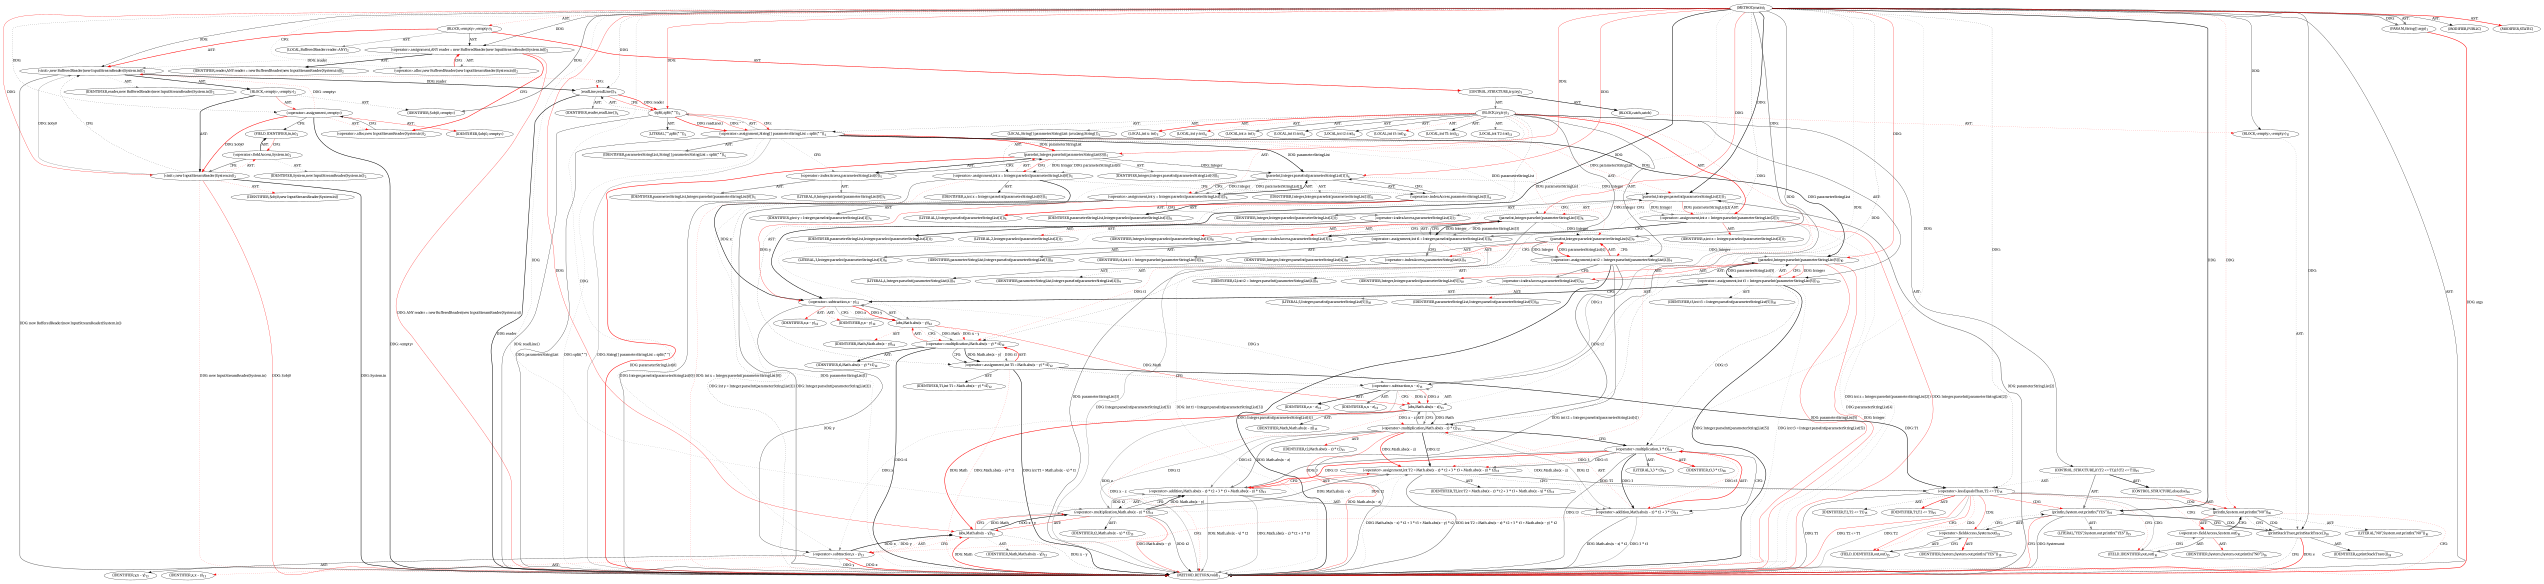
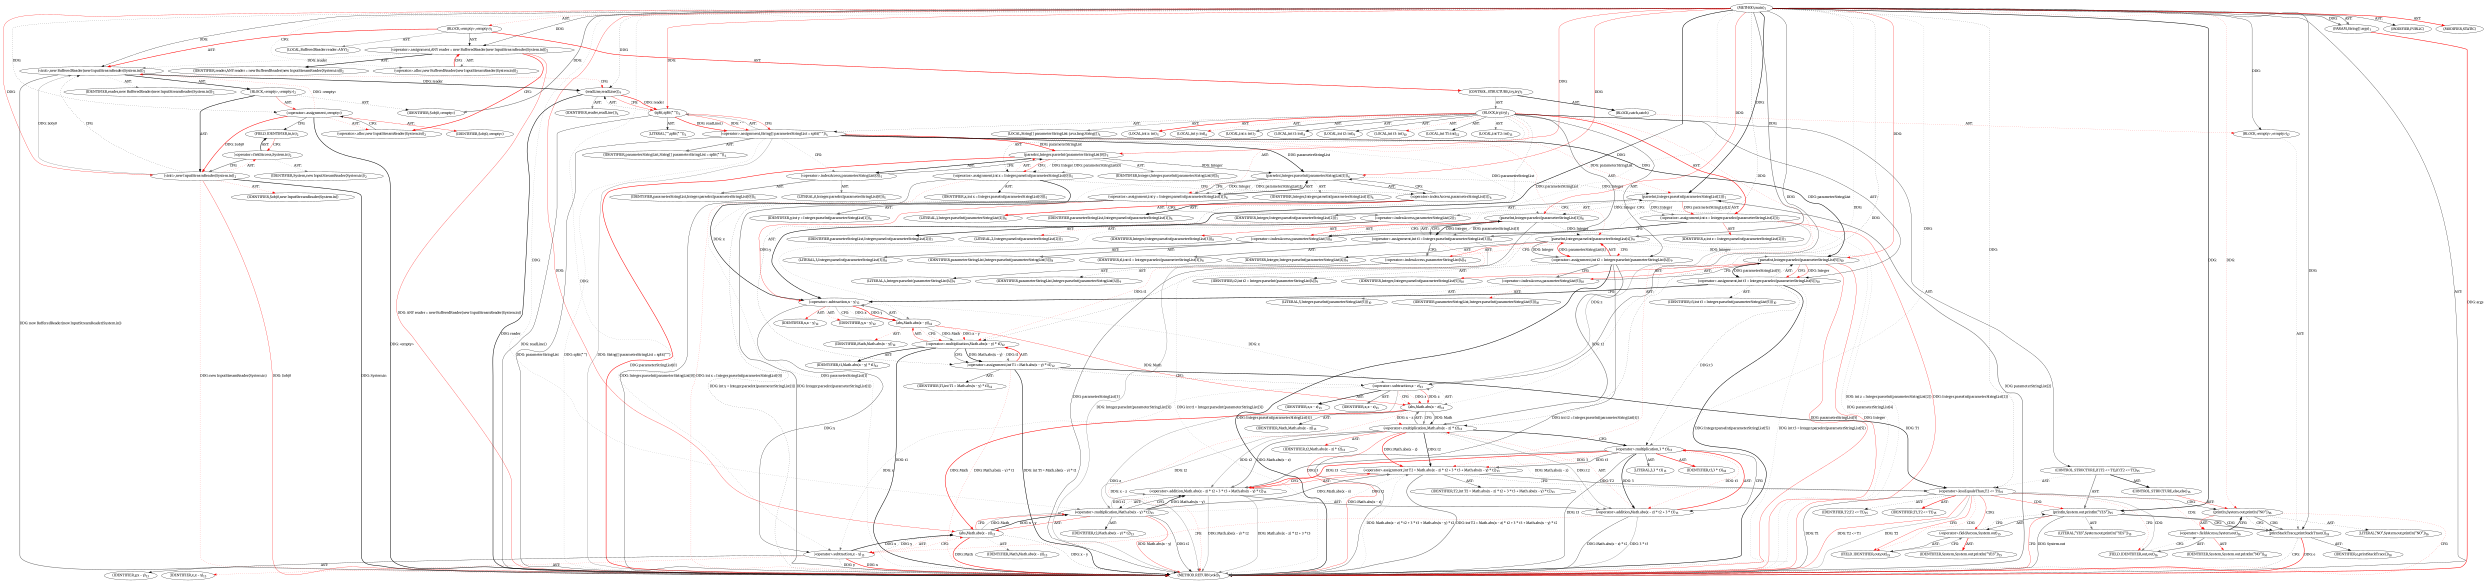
(1195, 122) -> (1196, 122)
(1609, 207) -> (1609, 207)
(1721, 271) -> (1728, 271)
